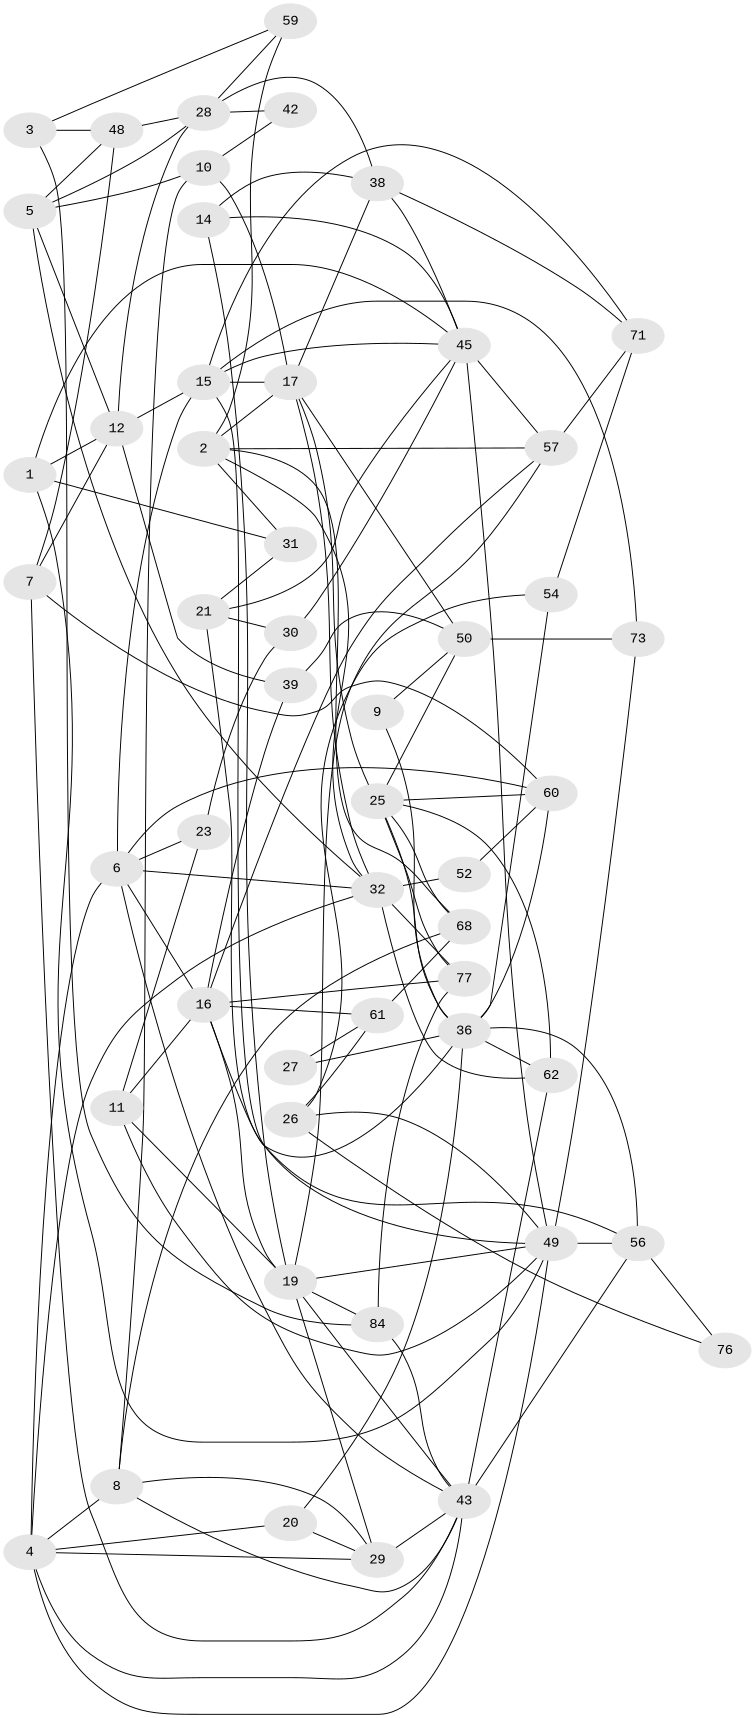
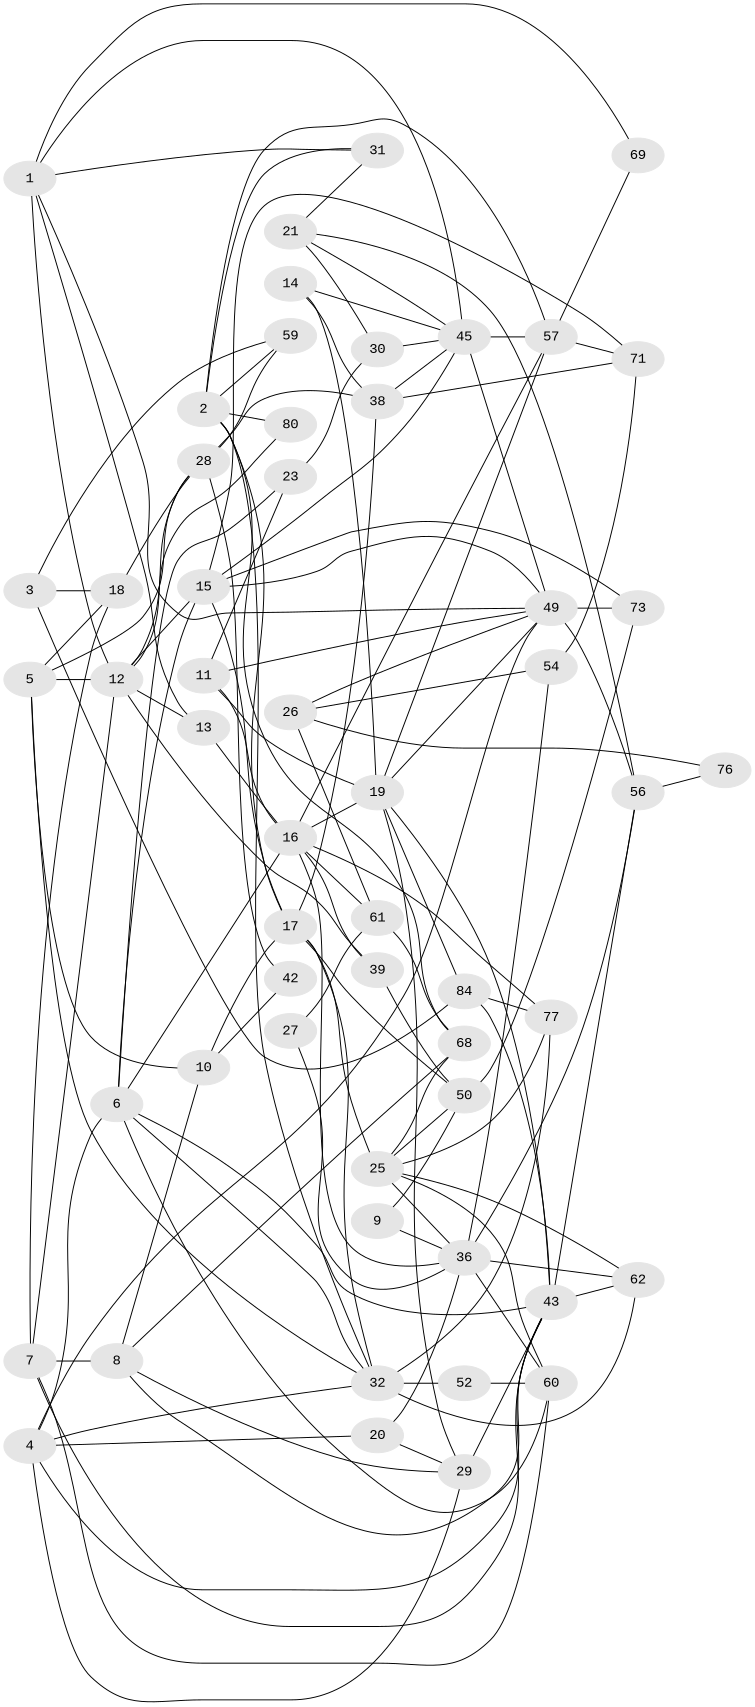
(117, 130) -> (117, 591)
none -> (638, 155)
none -> (291, 425)
none -> (204, 728)
(73, 1519) -> (81, 1361)
